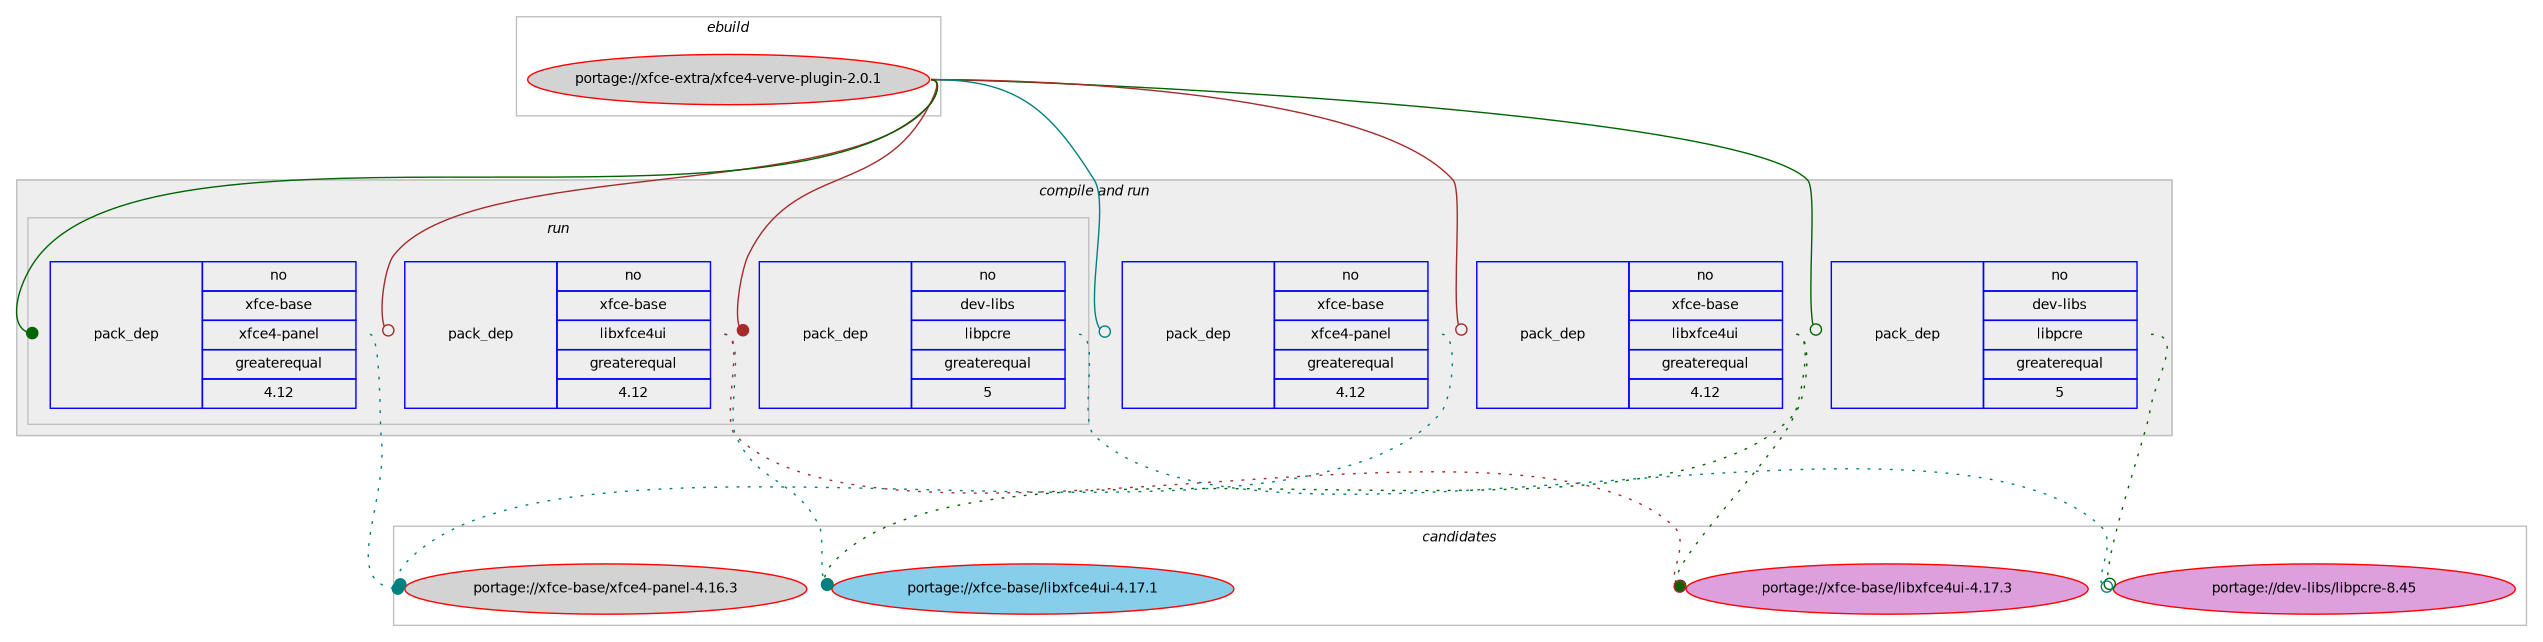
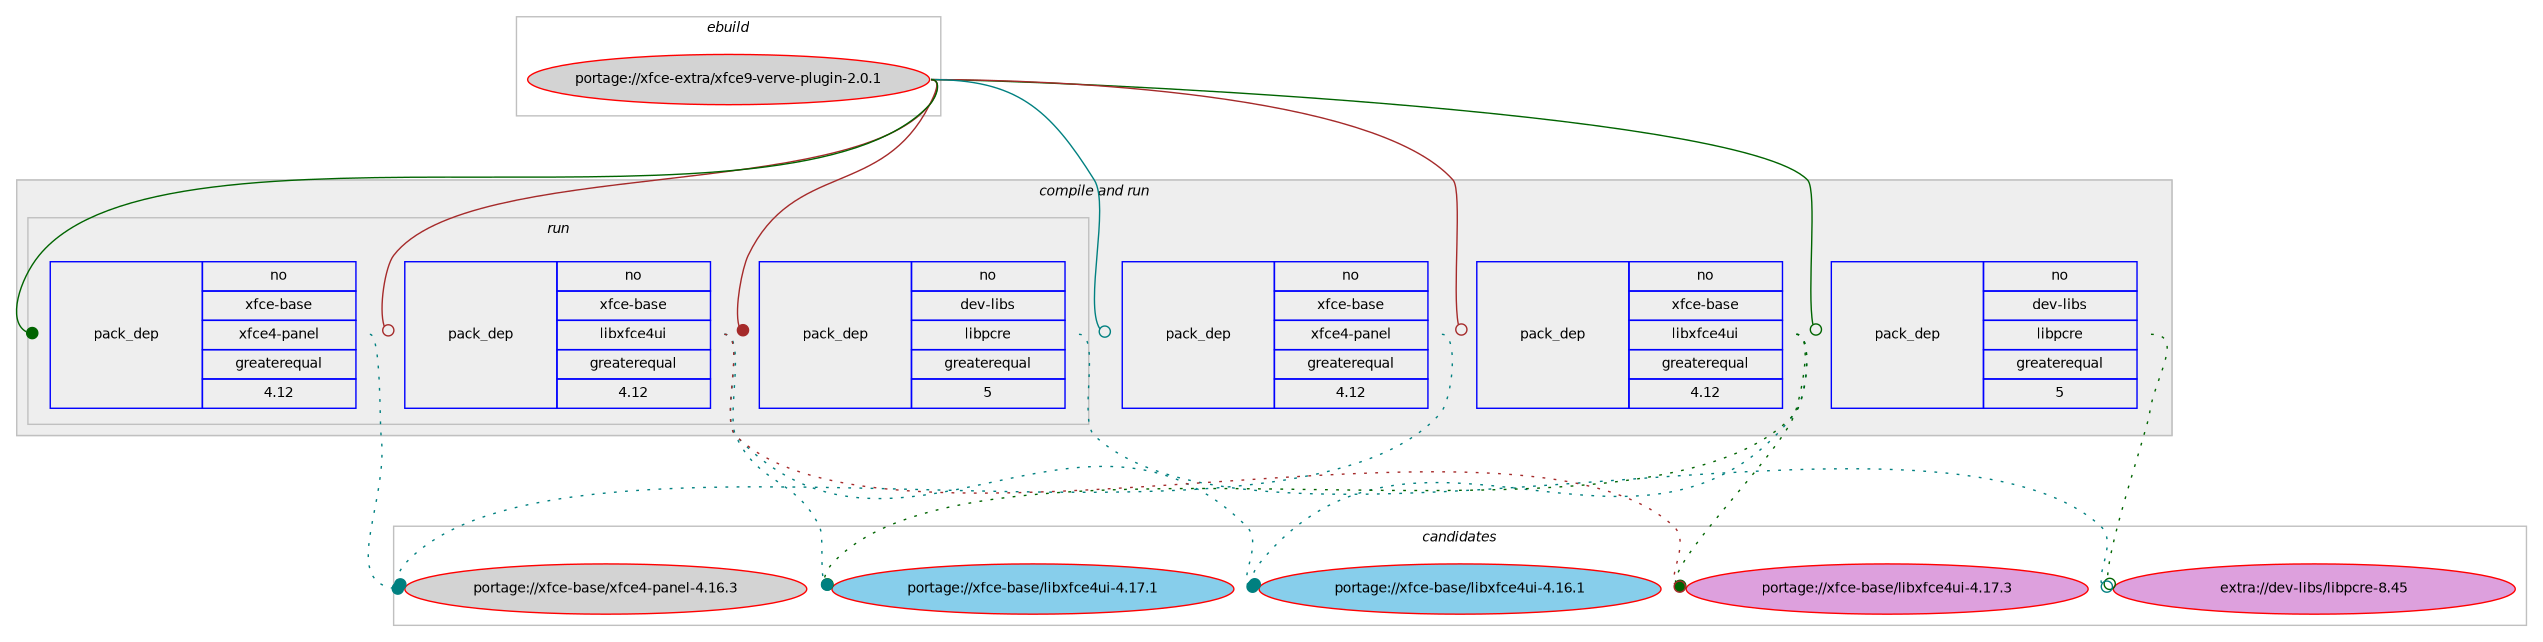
(729, 80) -> (729, 80)
none -> (1460, 589)
(2314, 589) -> (2314, 589)
